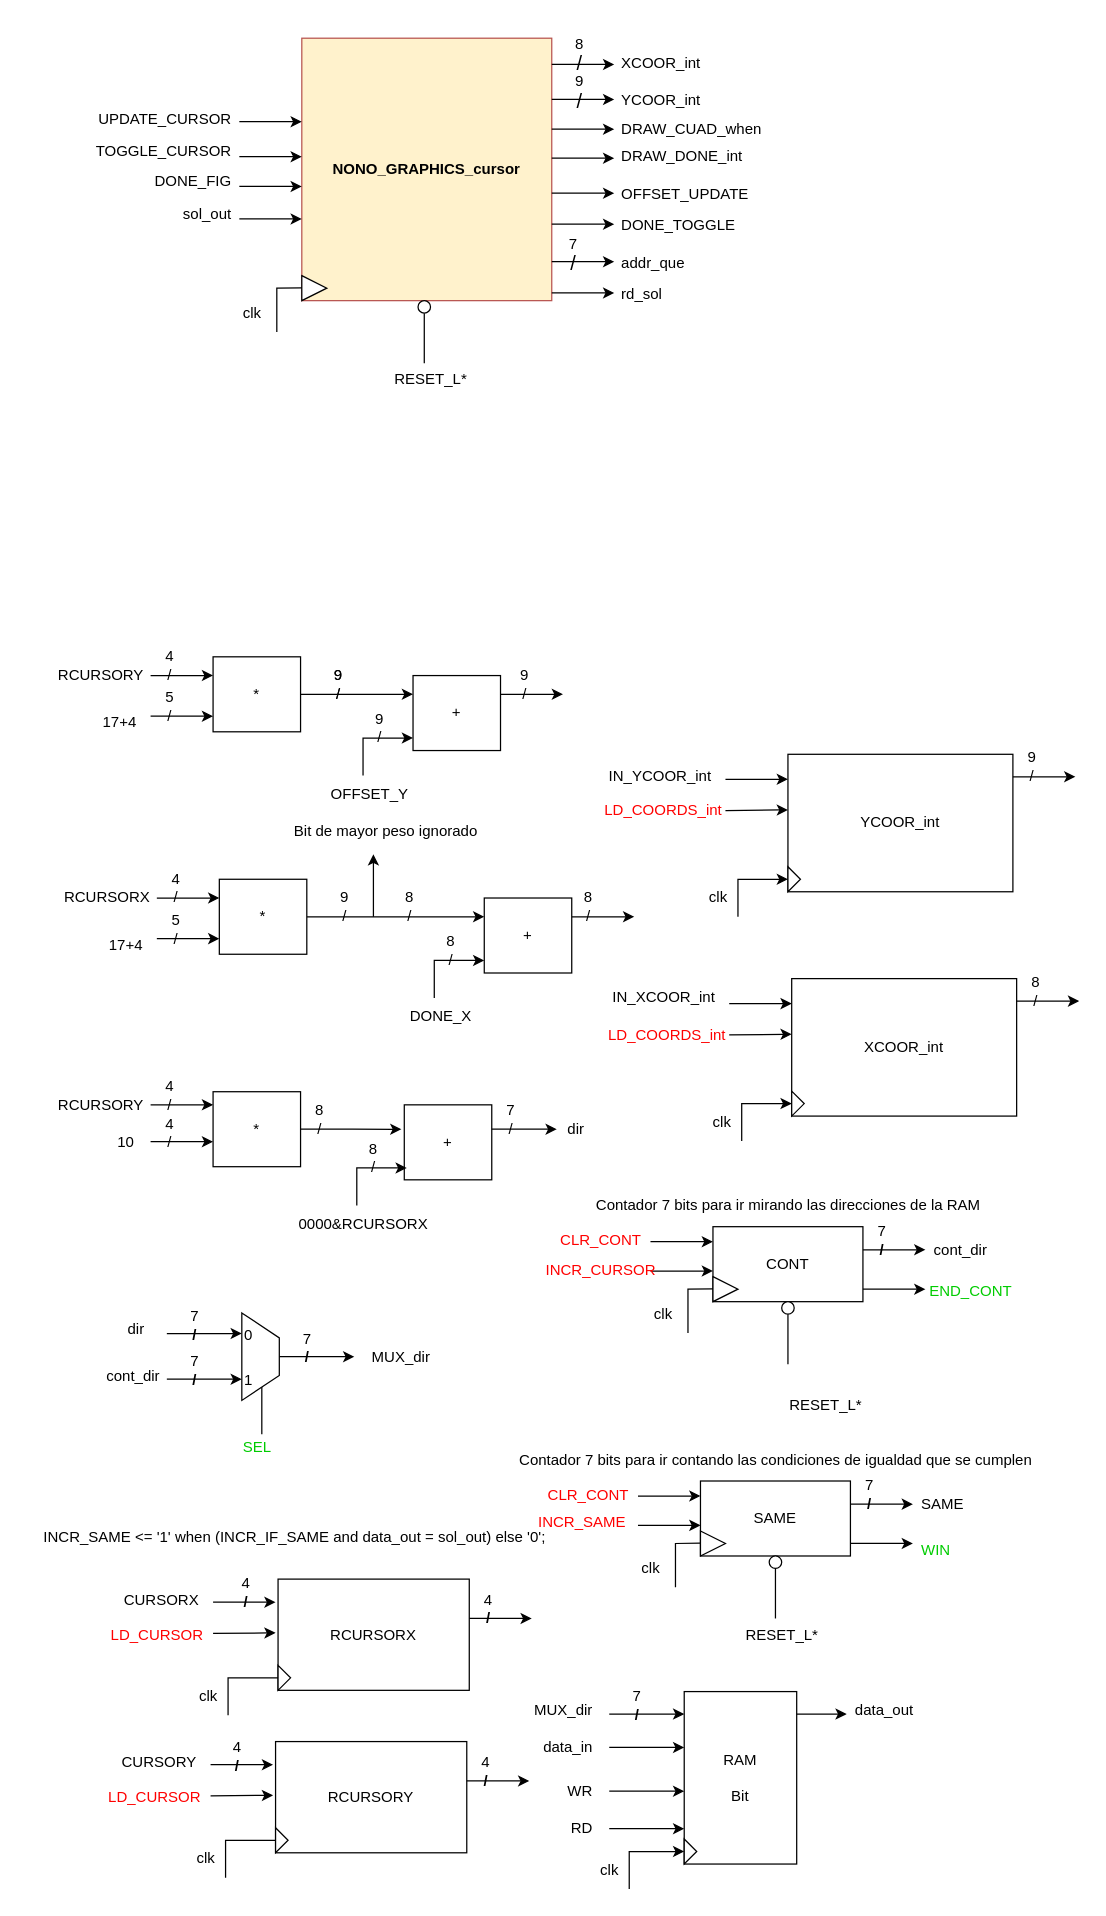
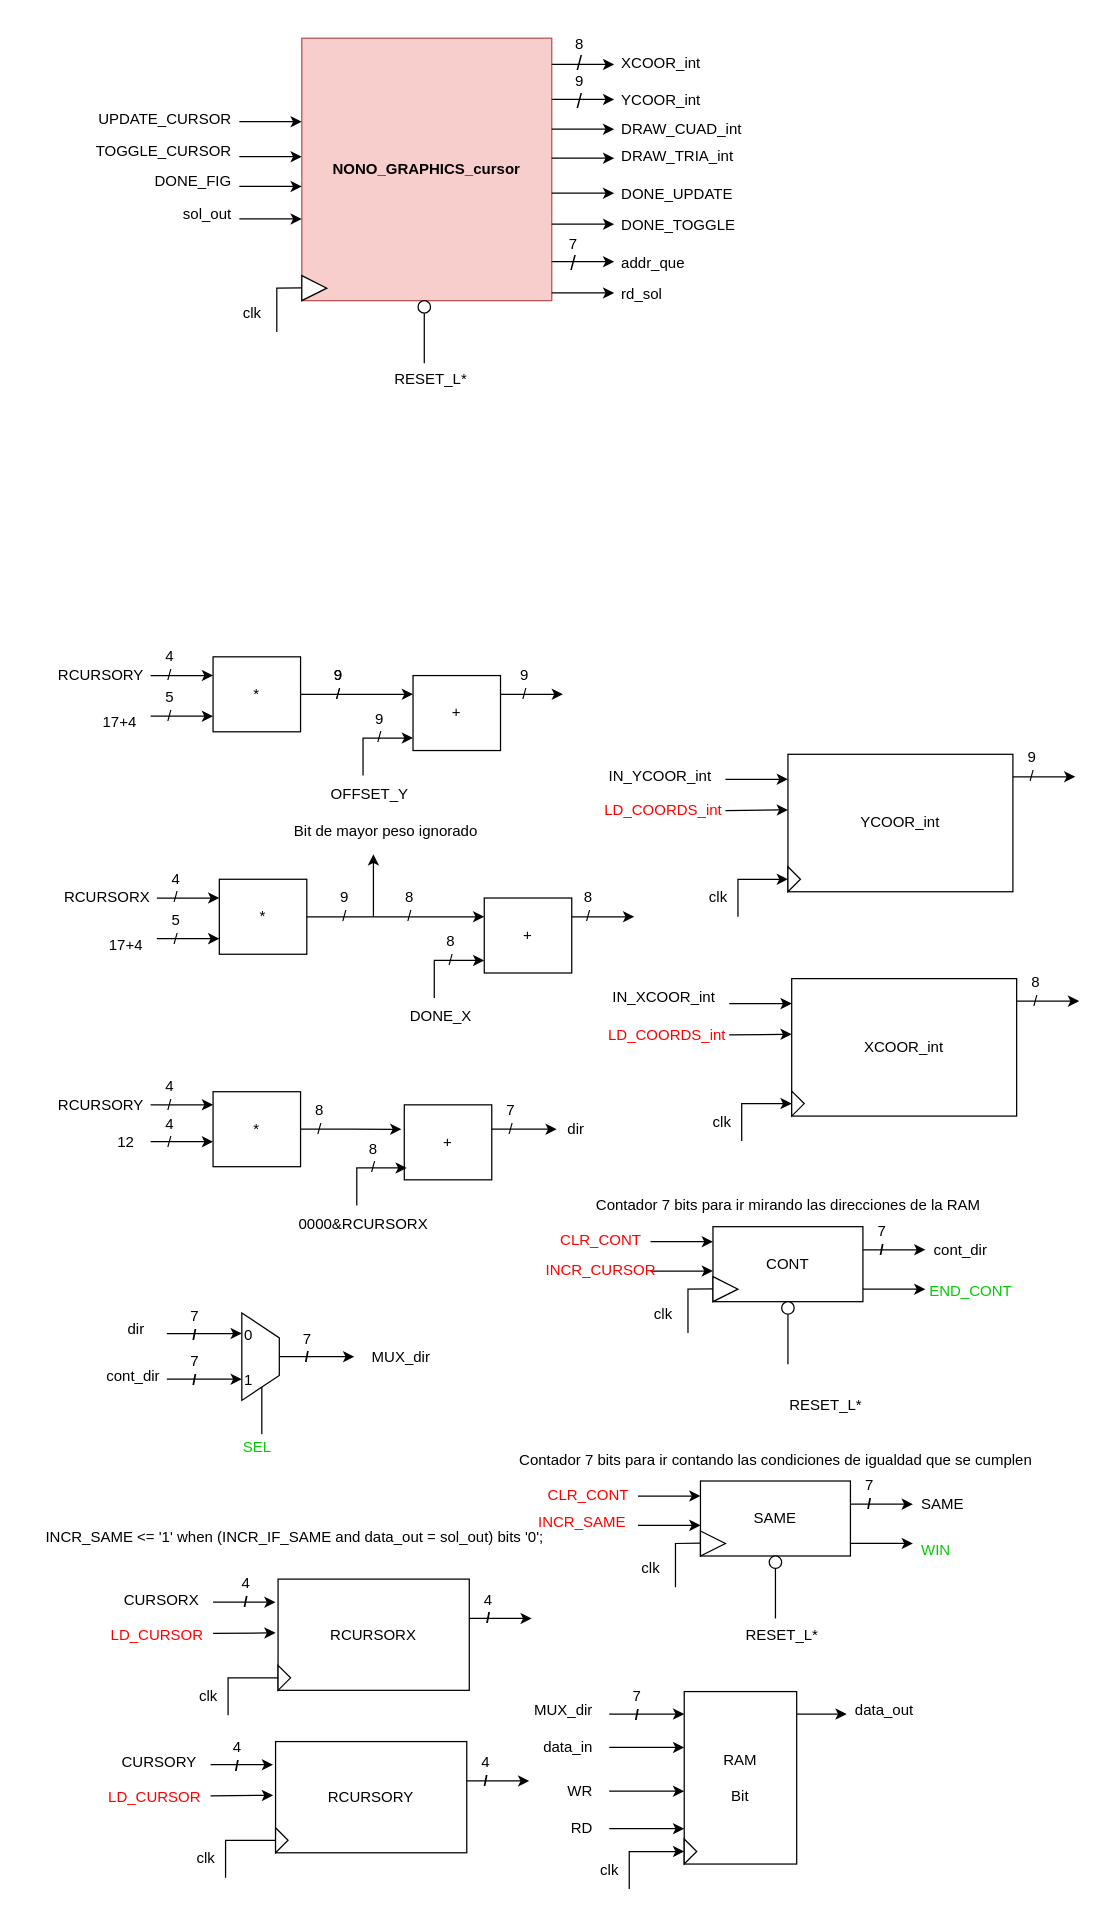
(681, 129) -> (675, 129)
(675, 157) -> (675, 157)
(427, 169) -> (427, 169)
(676, 194) -> (668, 194)
(126, 1143) -> (126, 1143)
(295, 1538) -> (295, 1538)
